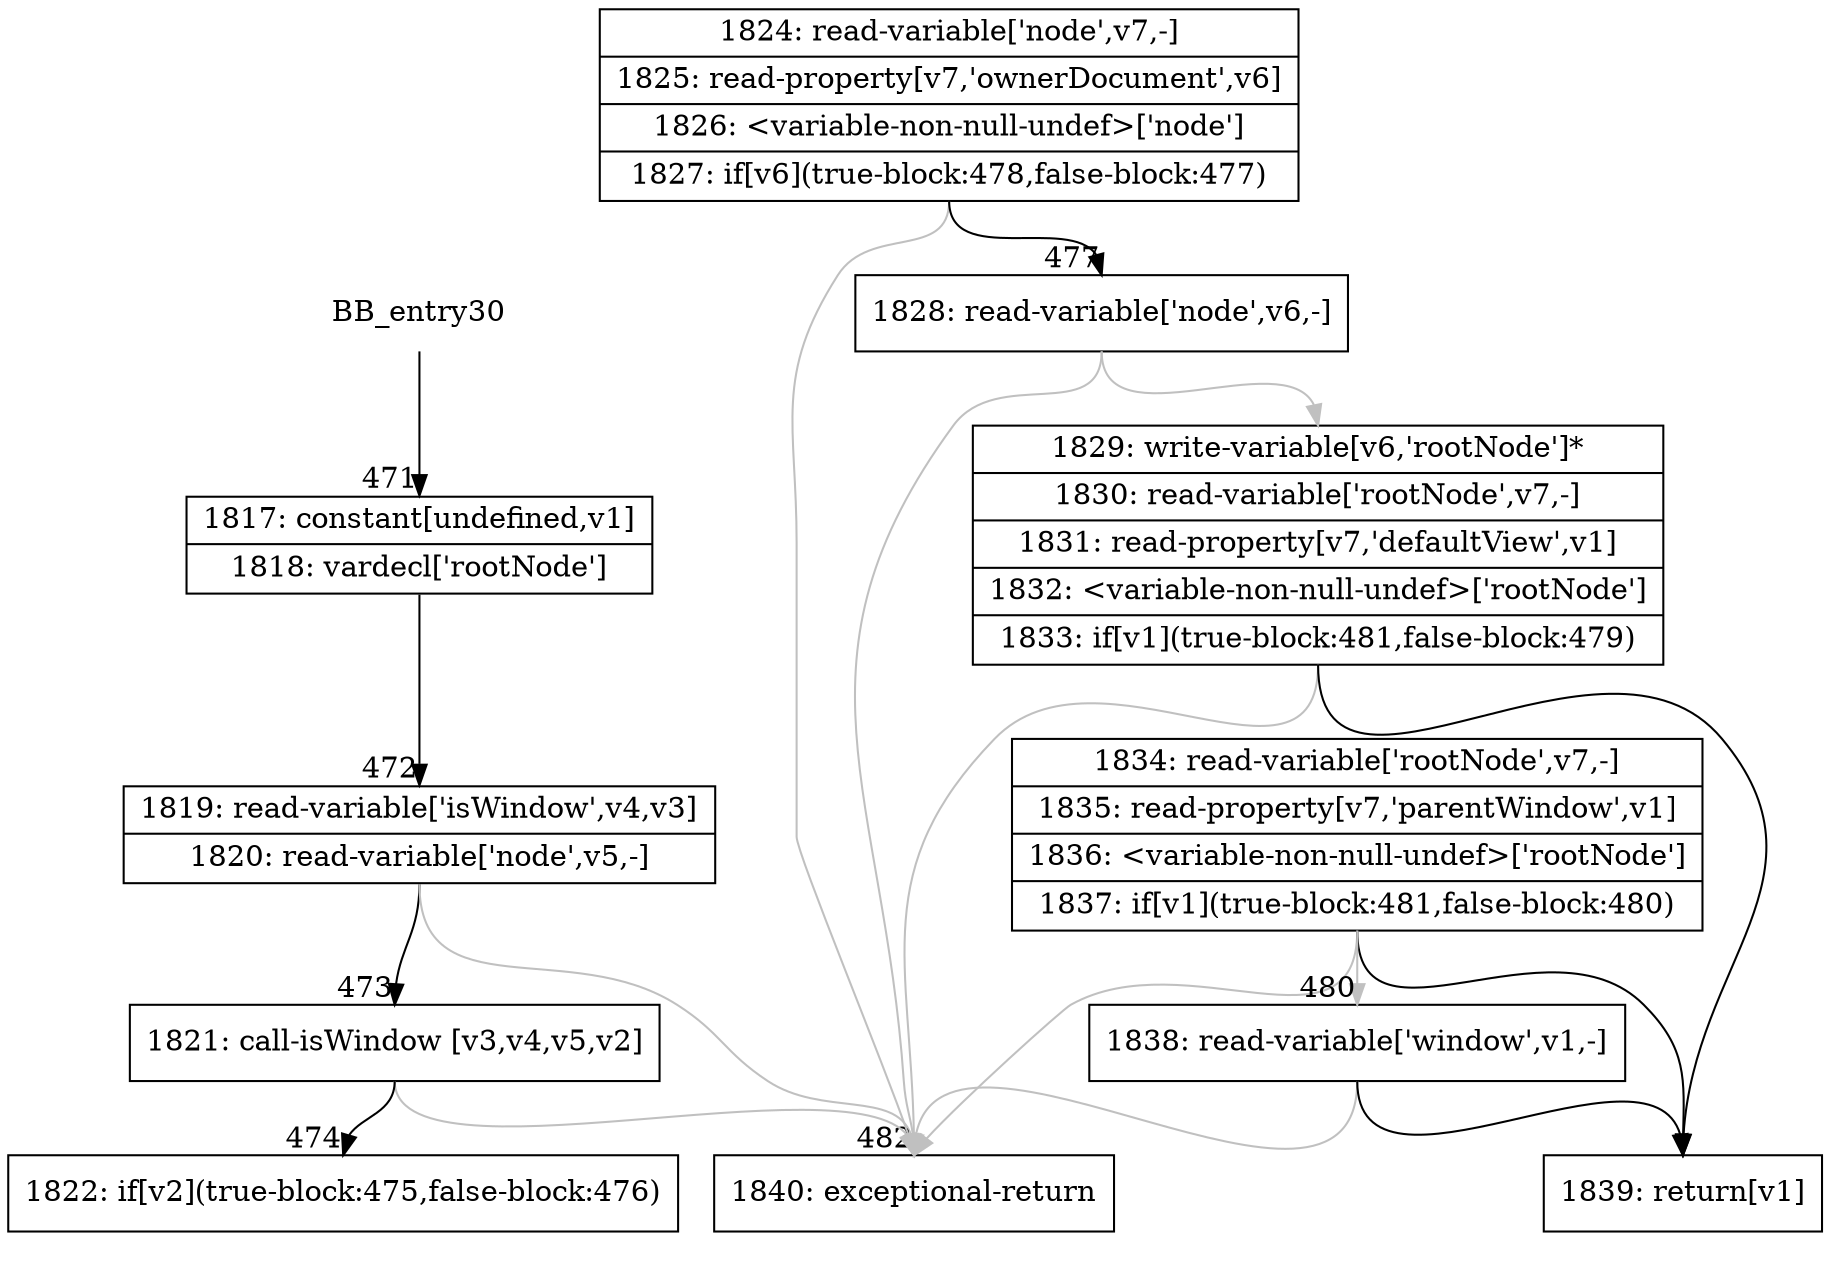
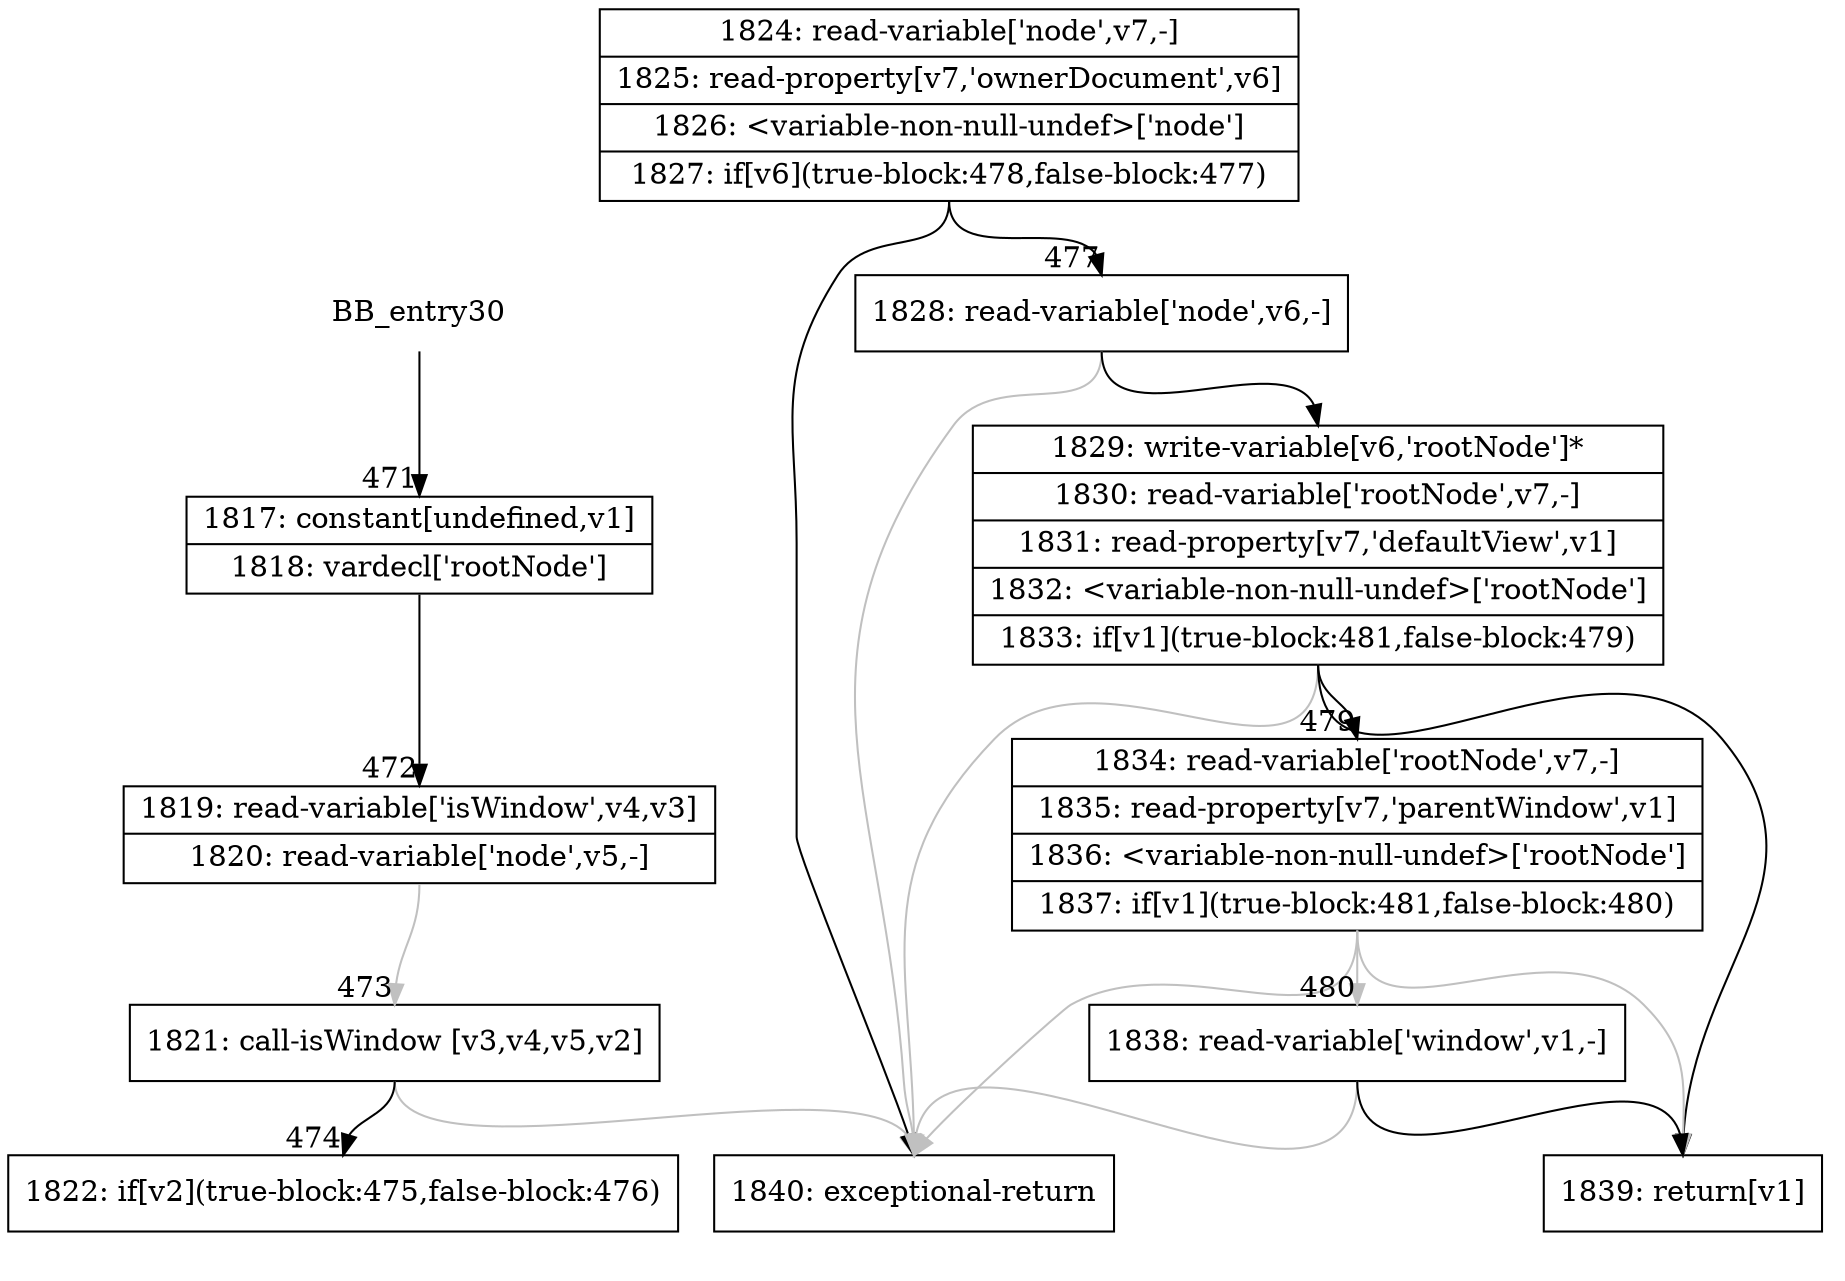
(1200, 390) -> (1200, 390)
(797, 639) -> (797, 639)
none -> (1342, 706)
(411, 935) -> (411, 935)
(1557, 973) -> (1557, 973)
(661, 997) -> none
